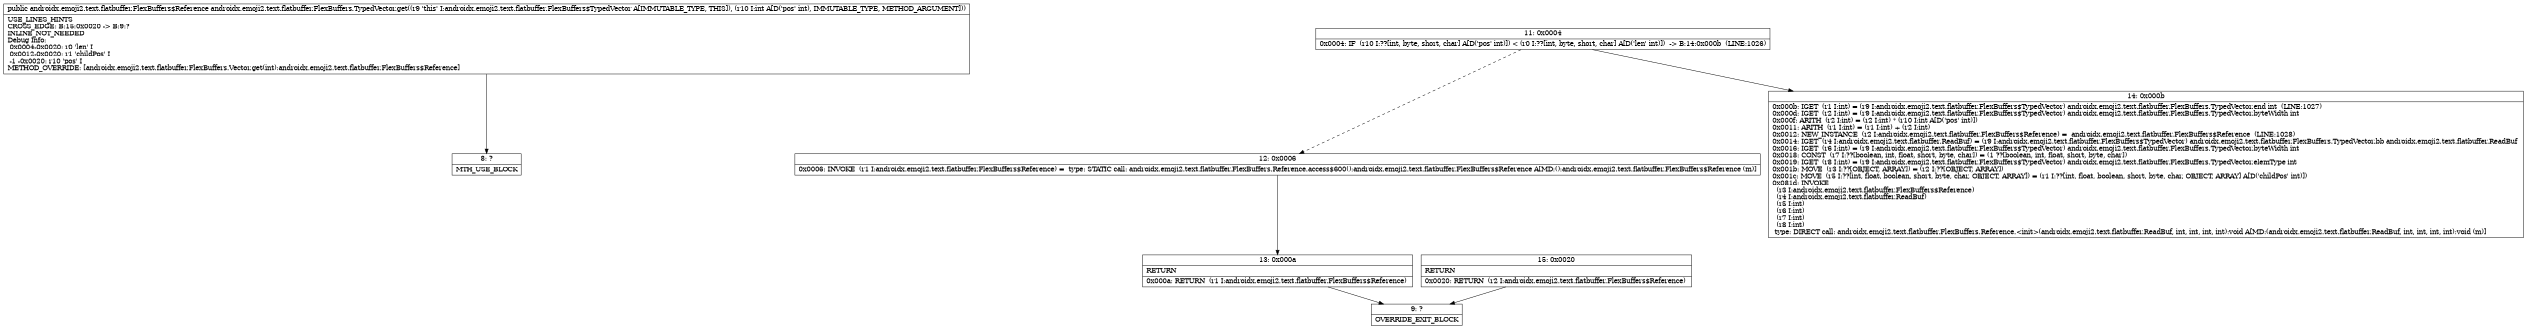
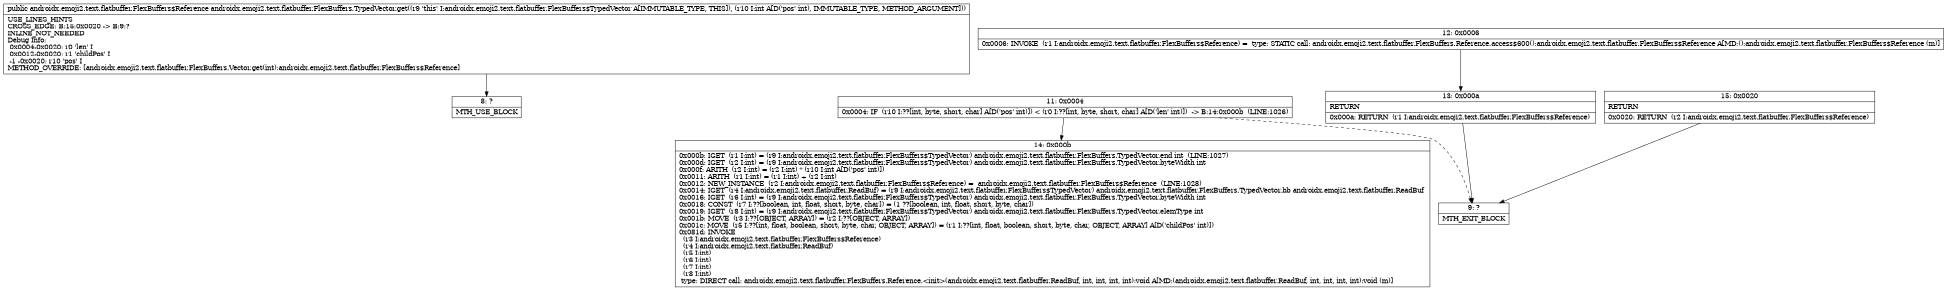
(1412, 101) -> (1362, 130)
(1417, 320) -> (1474, 219)
